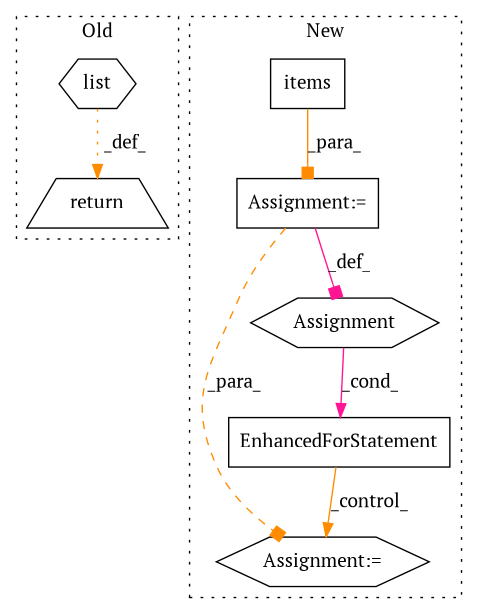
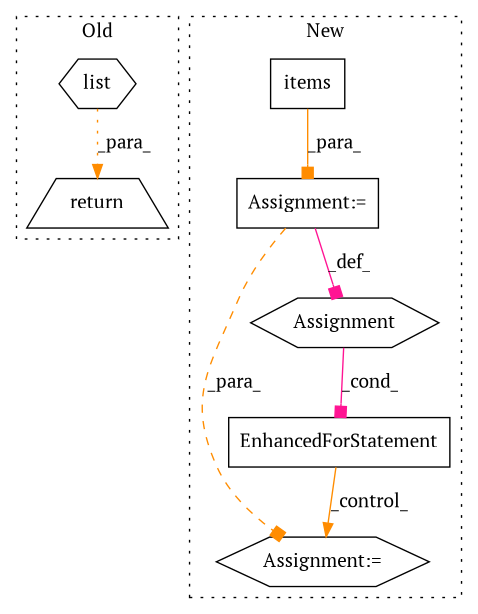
(125, 144) -> (125, 144)
(342, 376) -> (342, 376)
